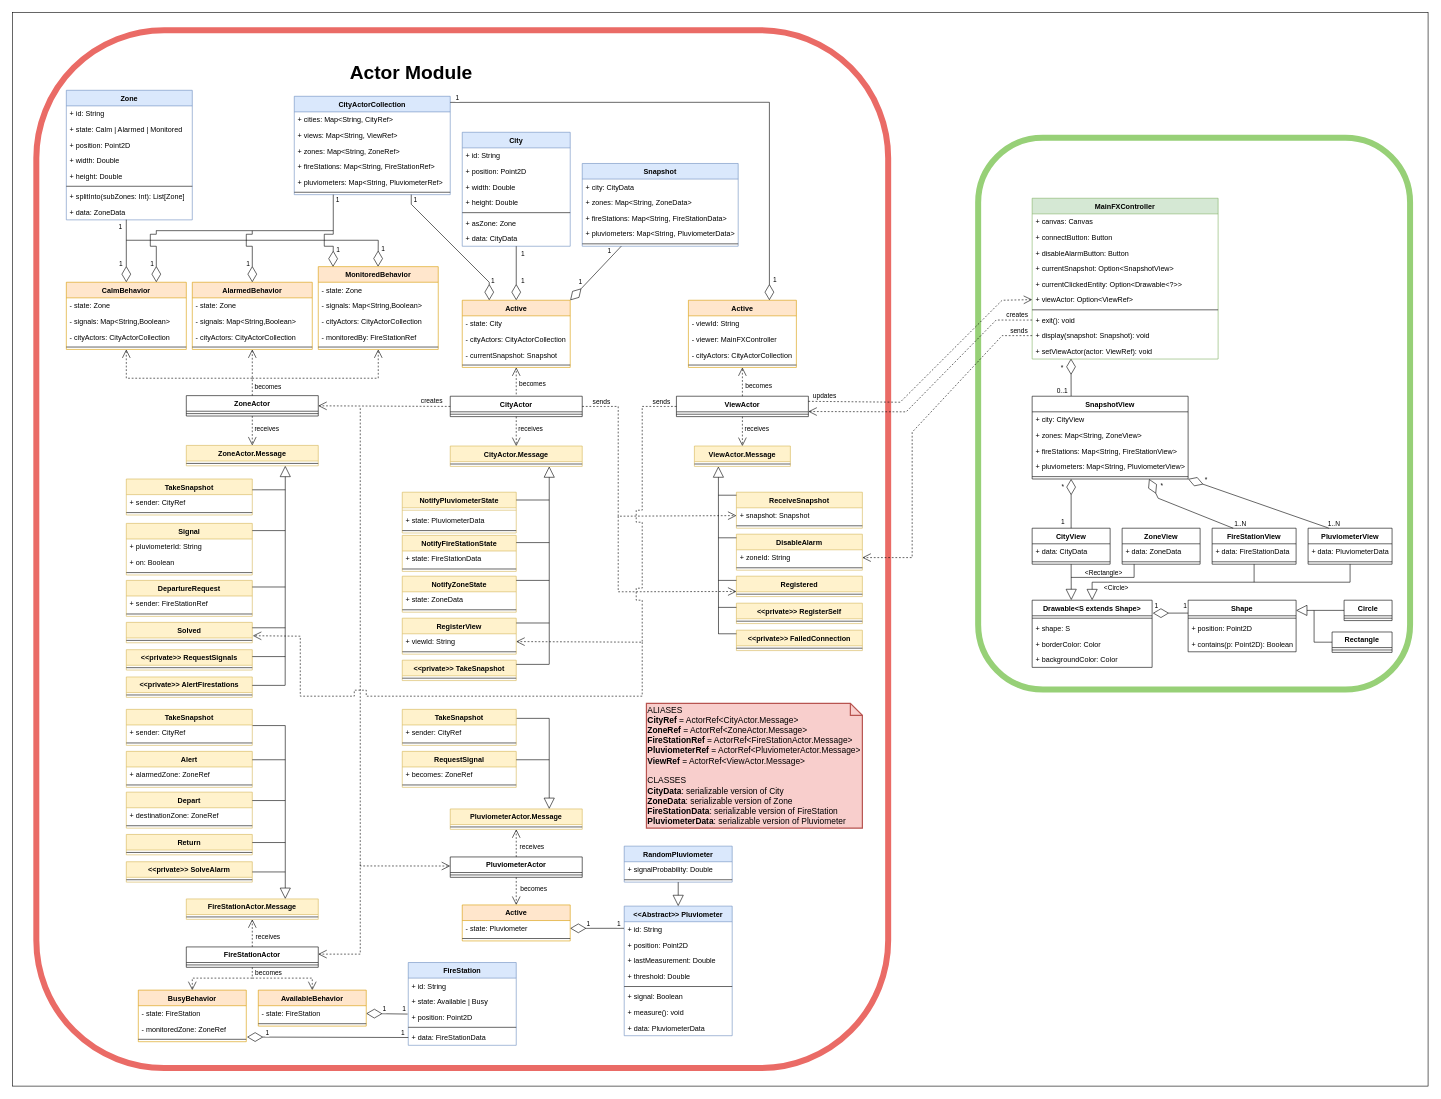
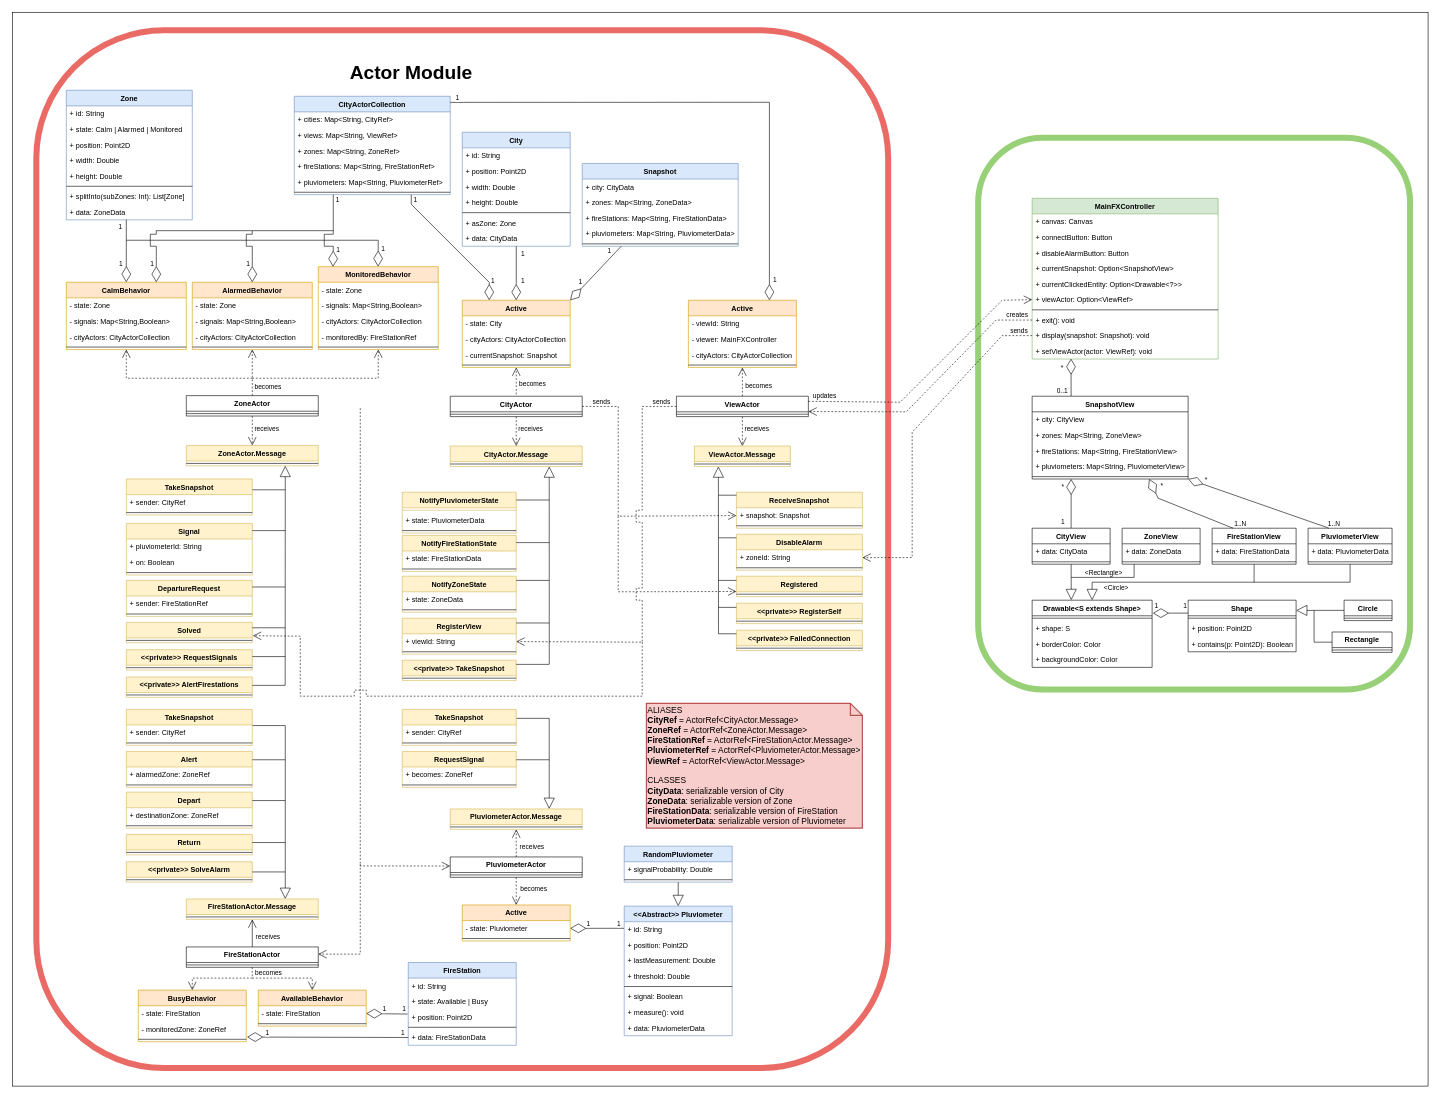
(416, 406) -> none
(252, 934) -> (252, 934)
